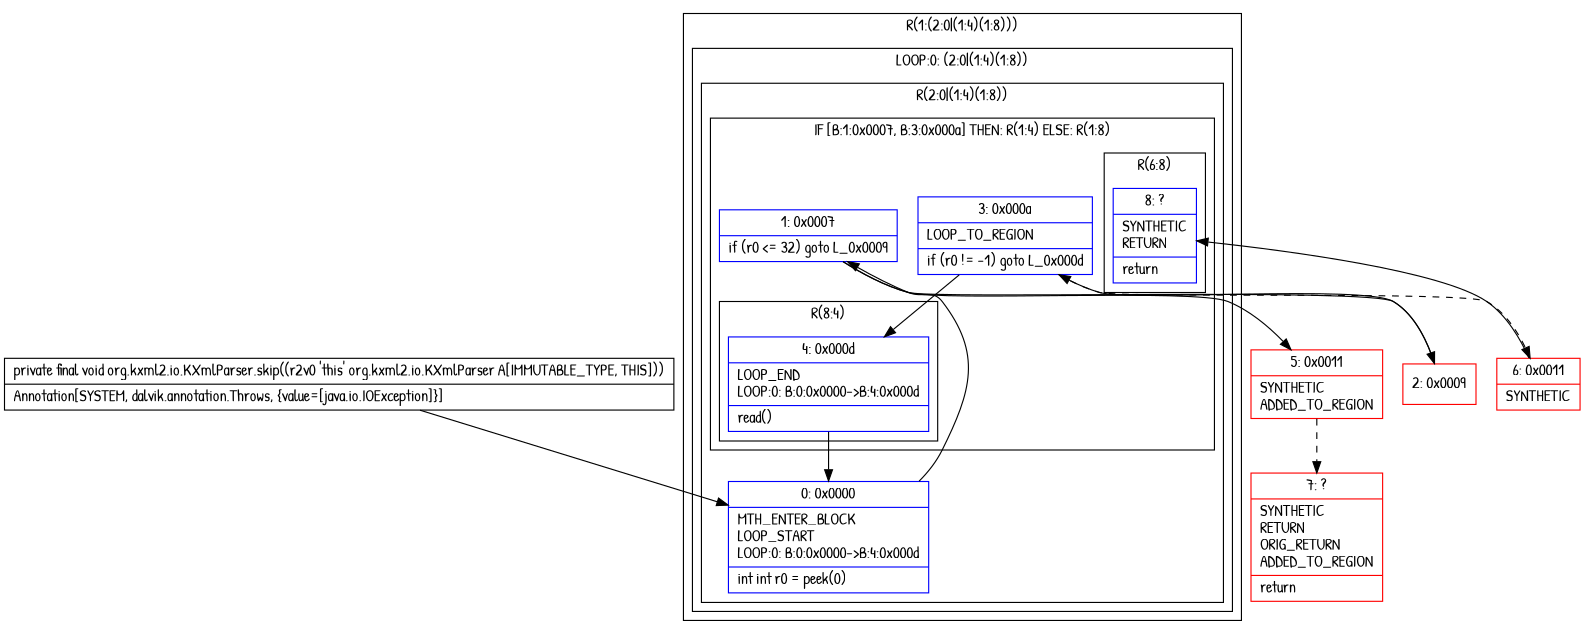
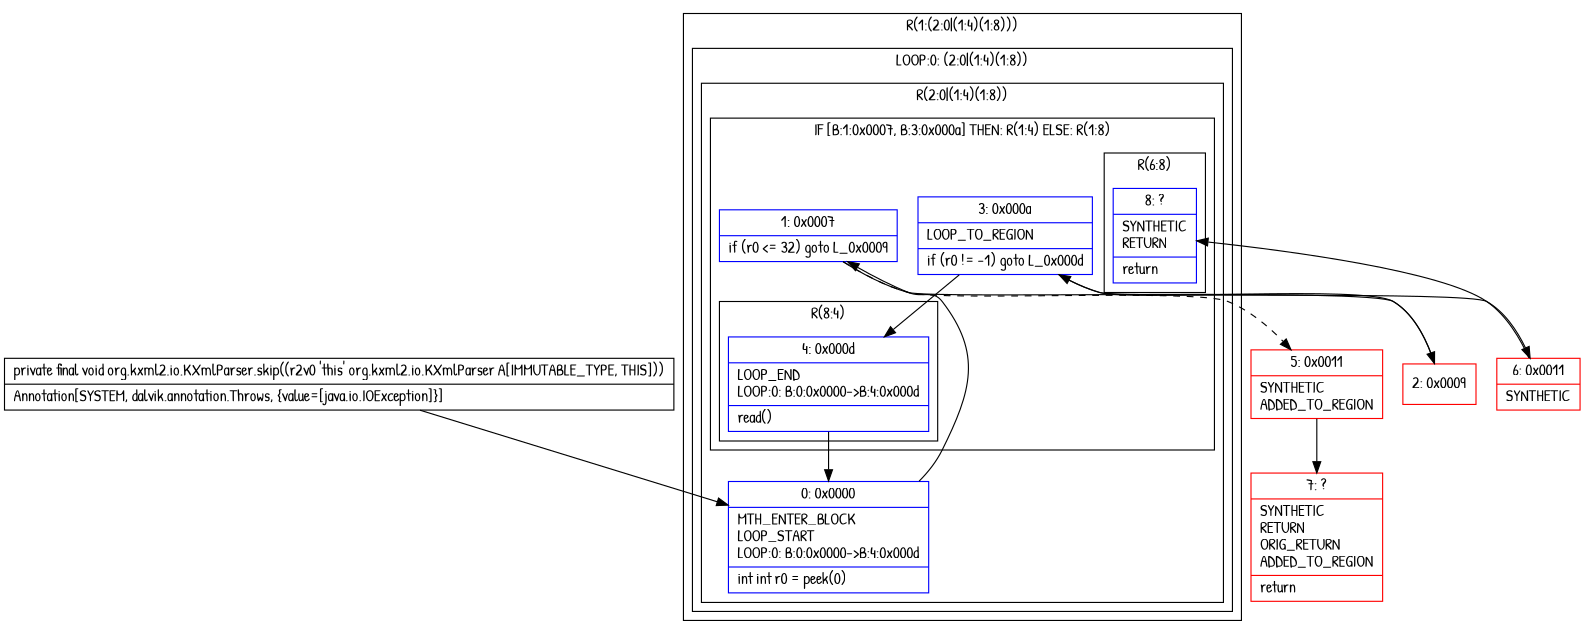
(1066, 296) -> (1066, 296)
(1400, 296) -> (1400, 296)
(1317, 440) -> (1317, 440)
